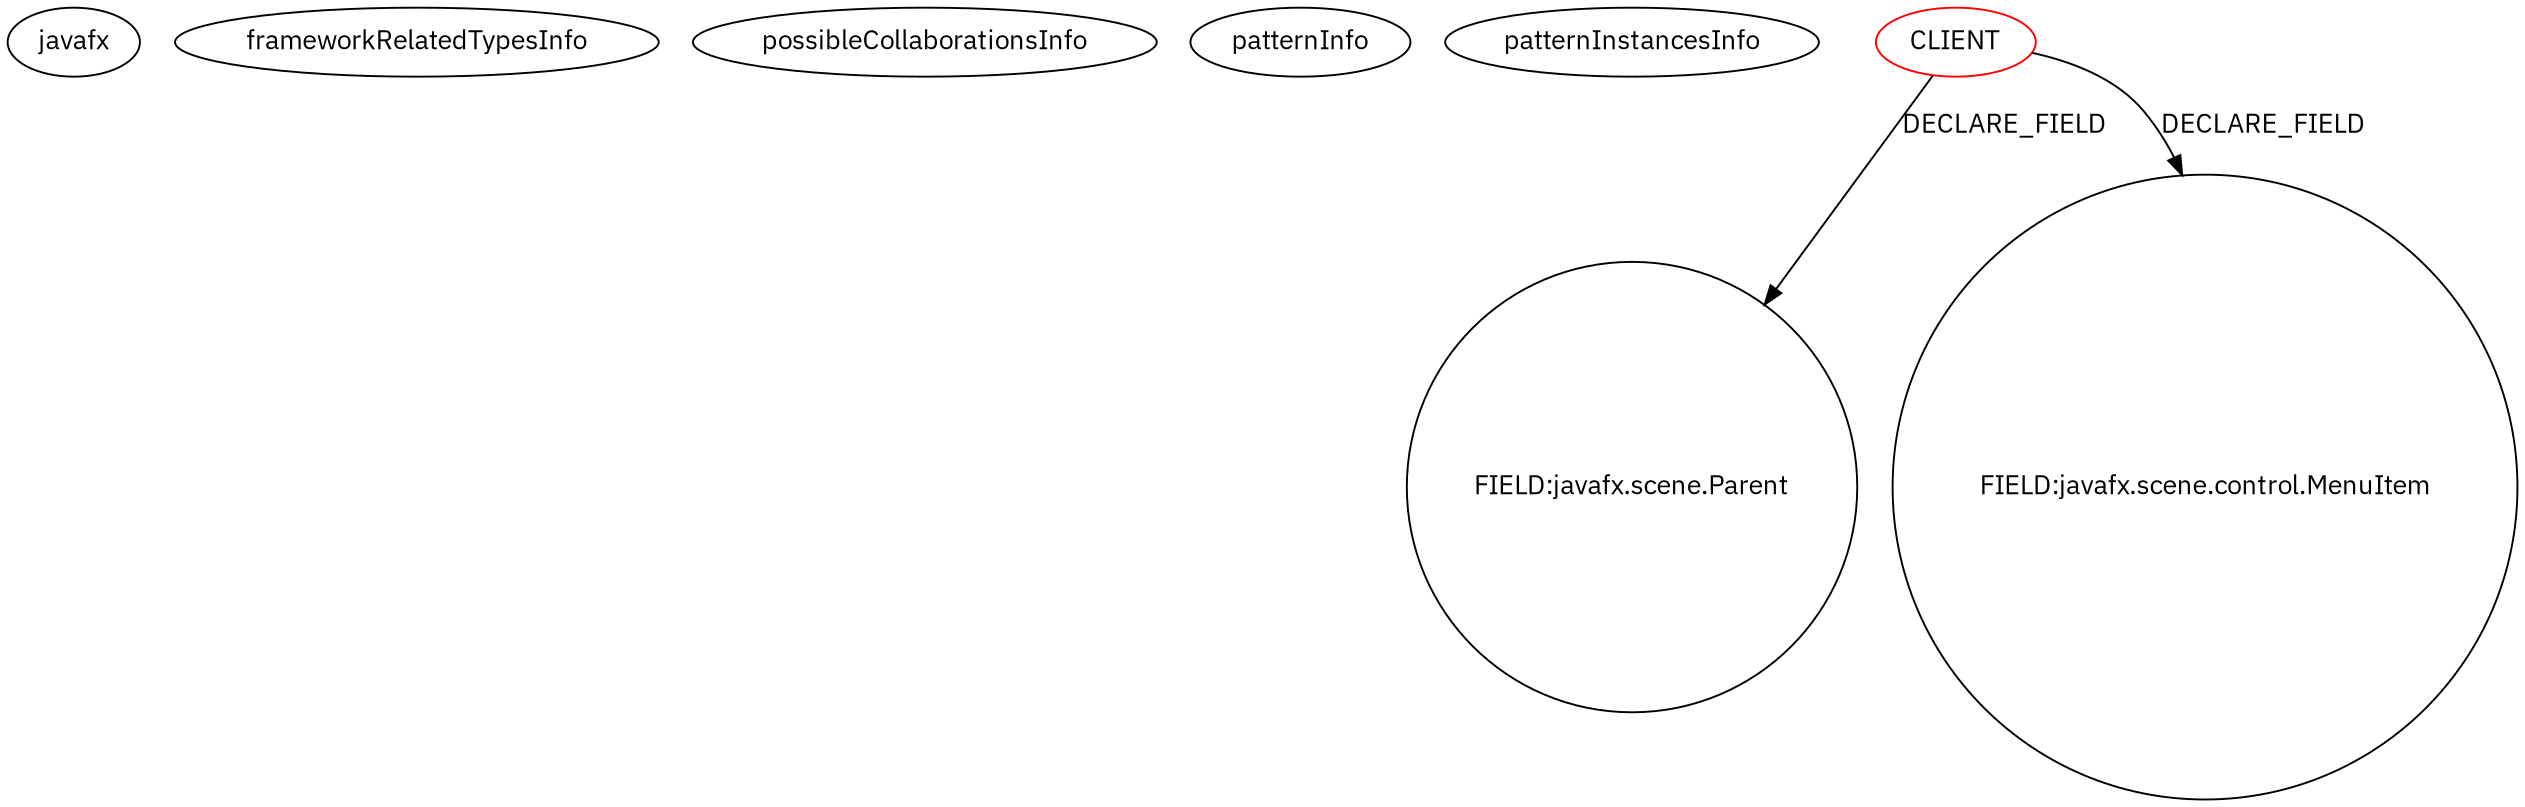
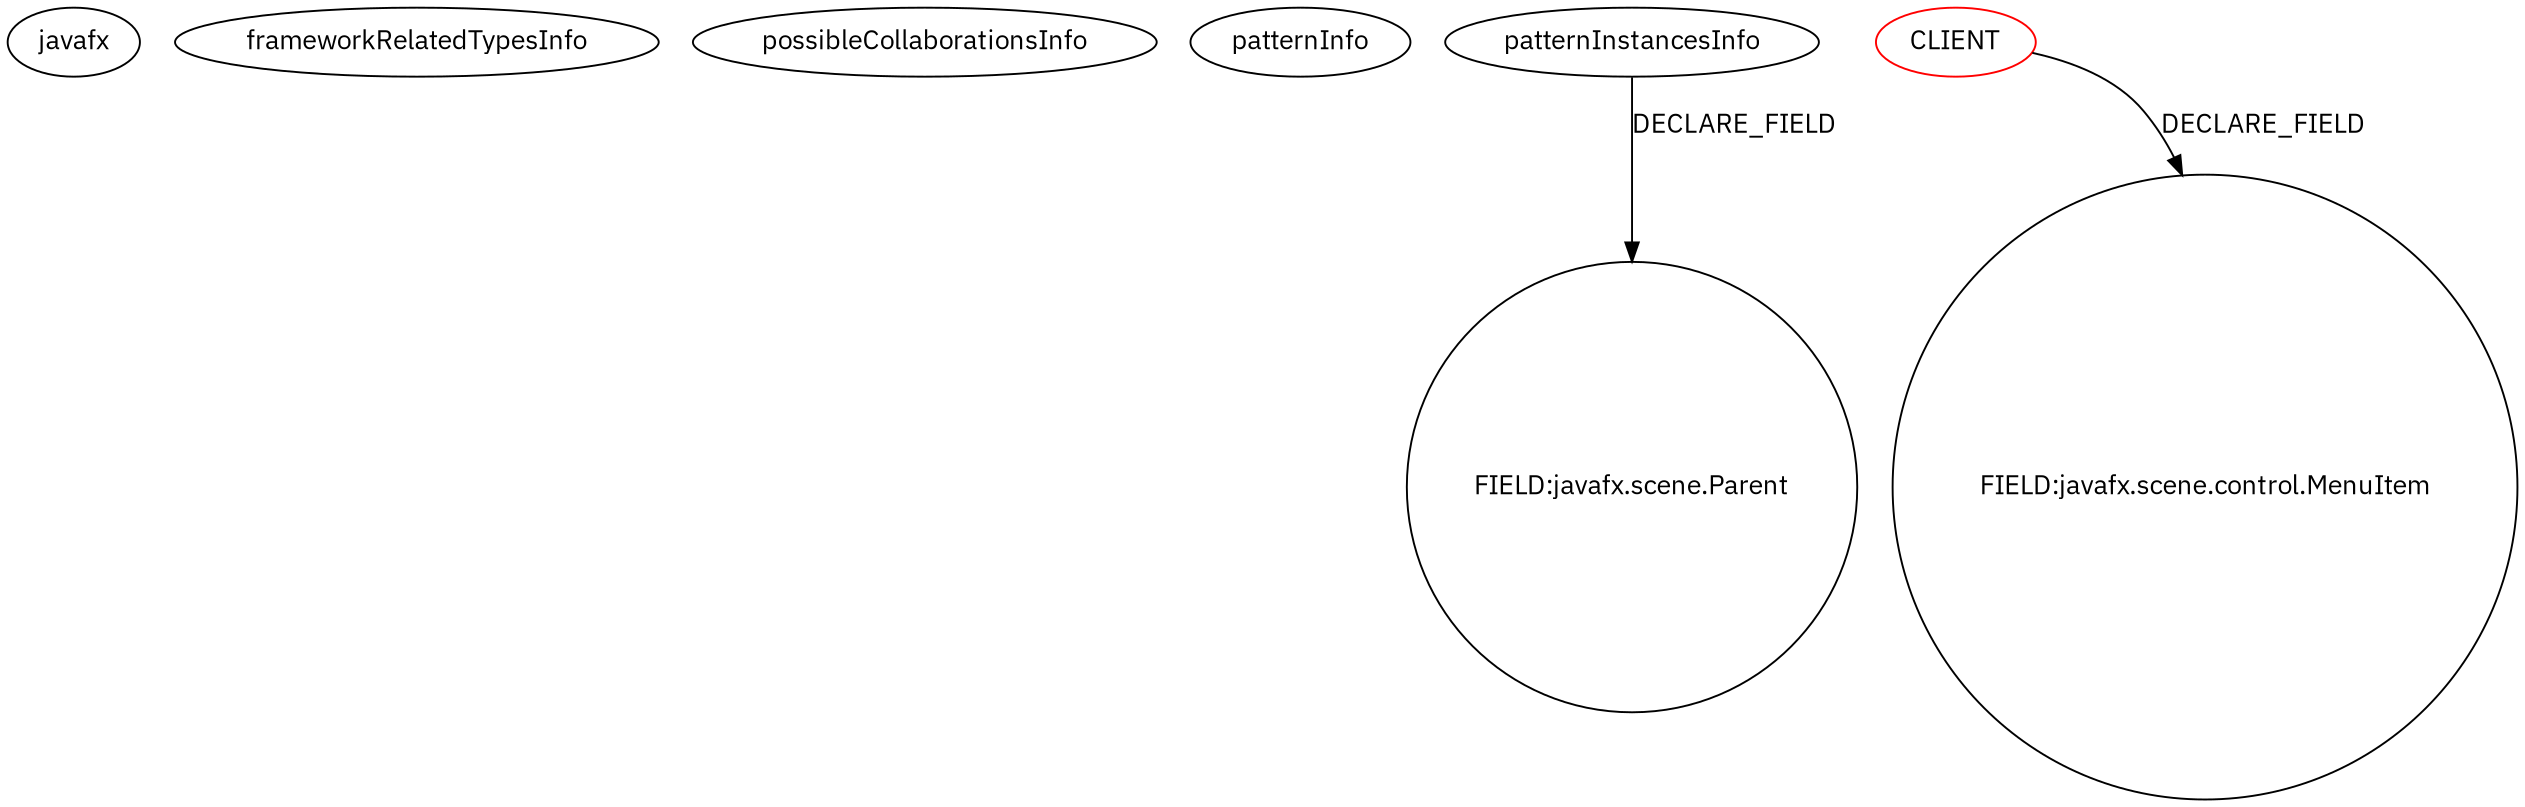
(1854, 182) -> (1632, 160)
